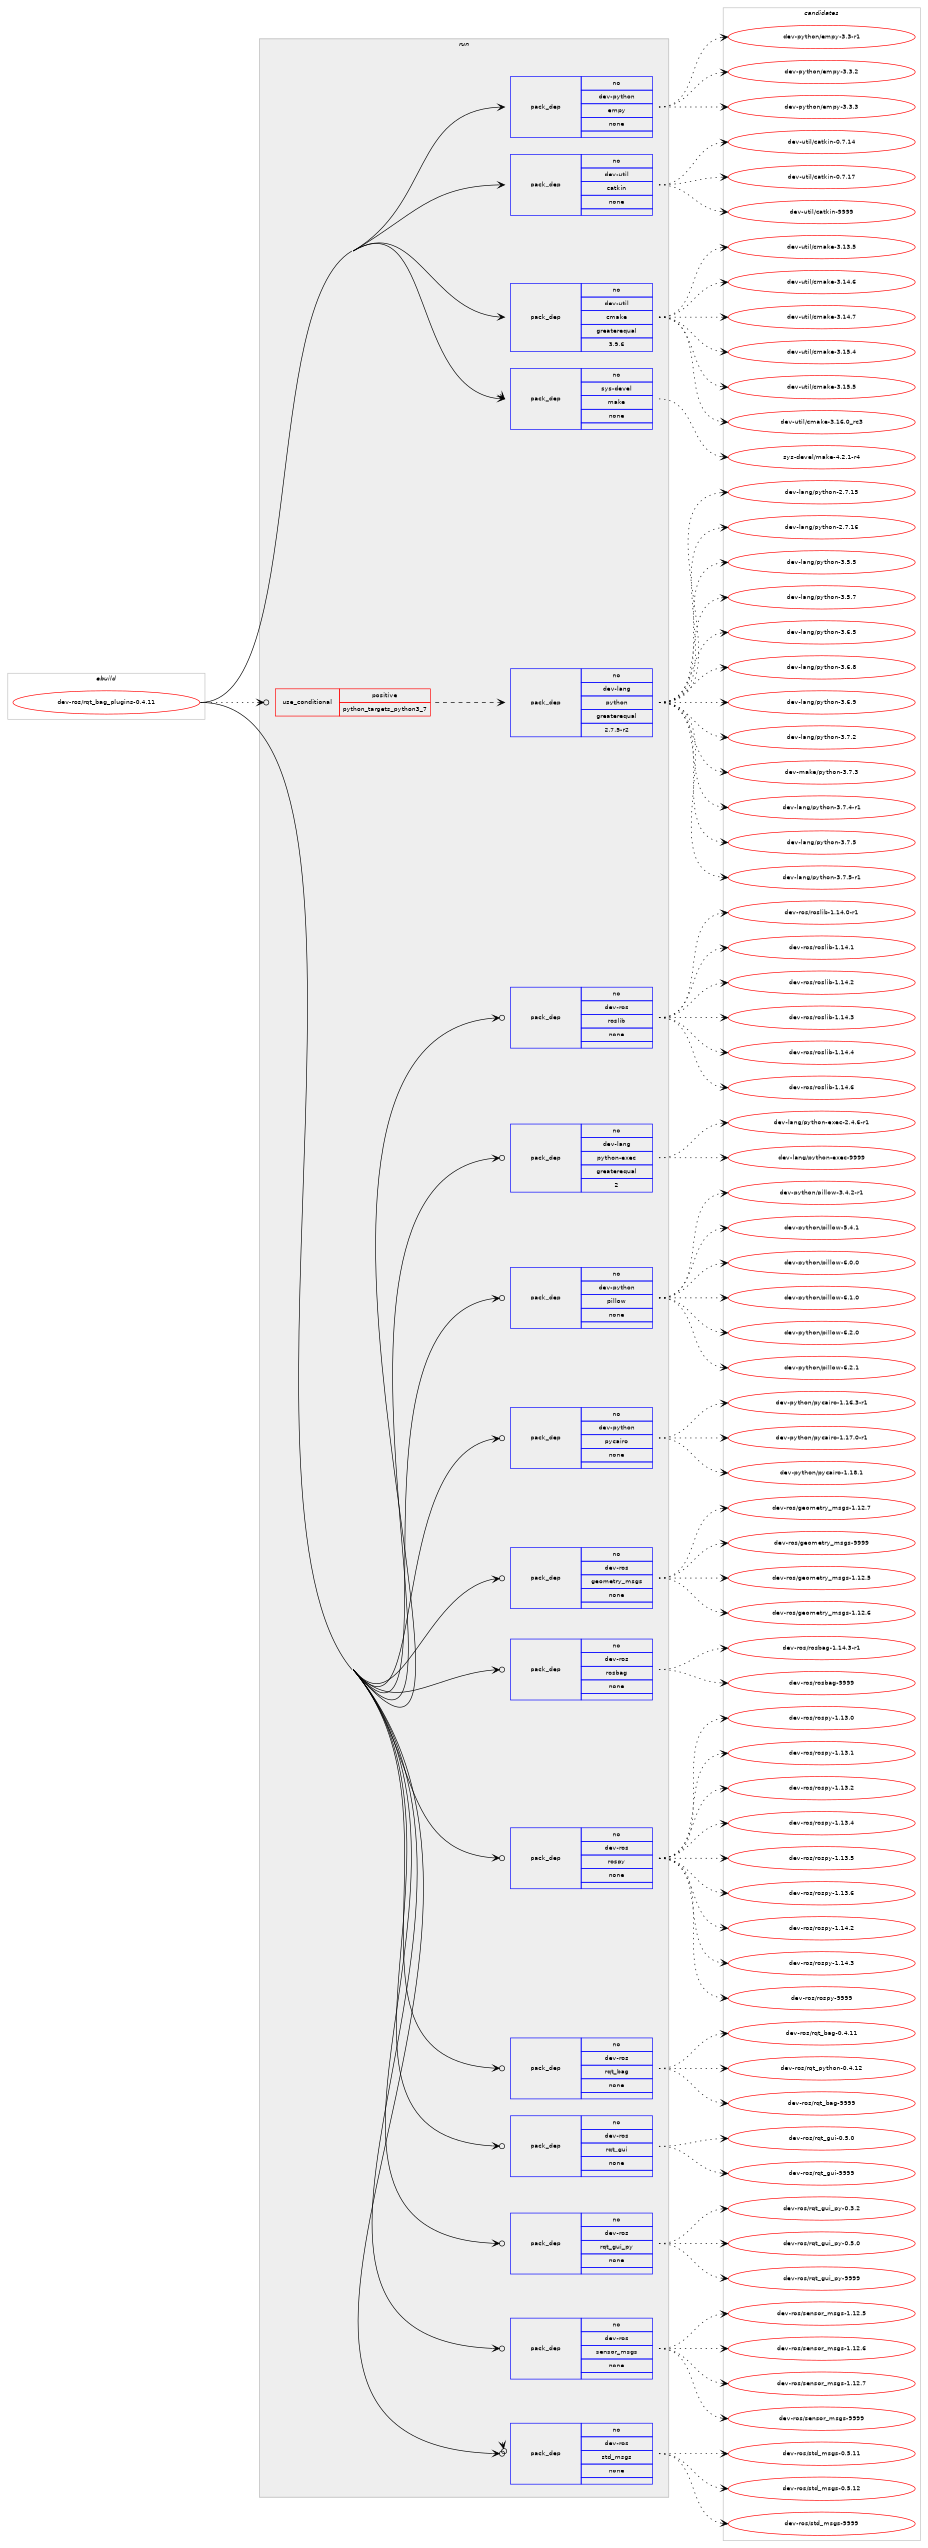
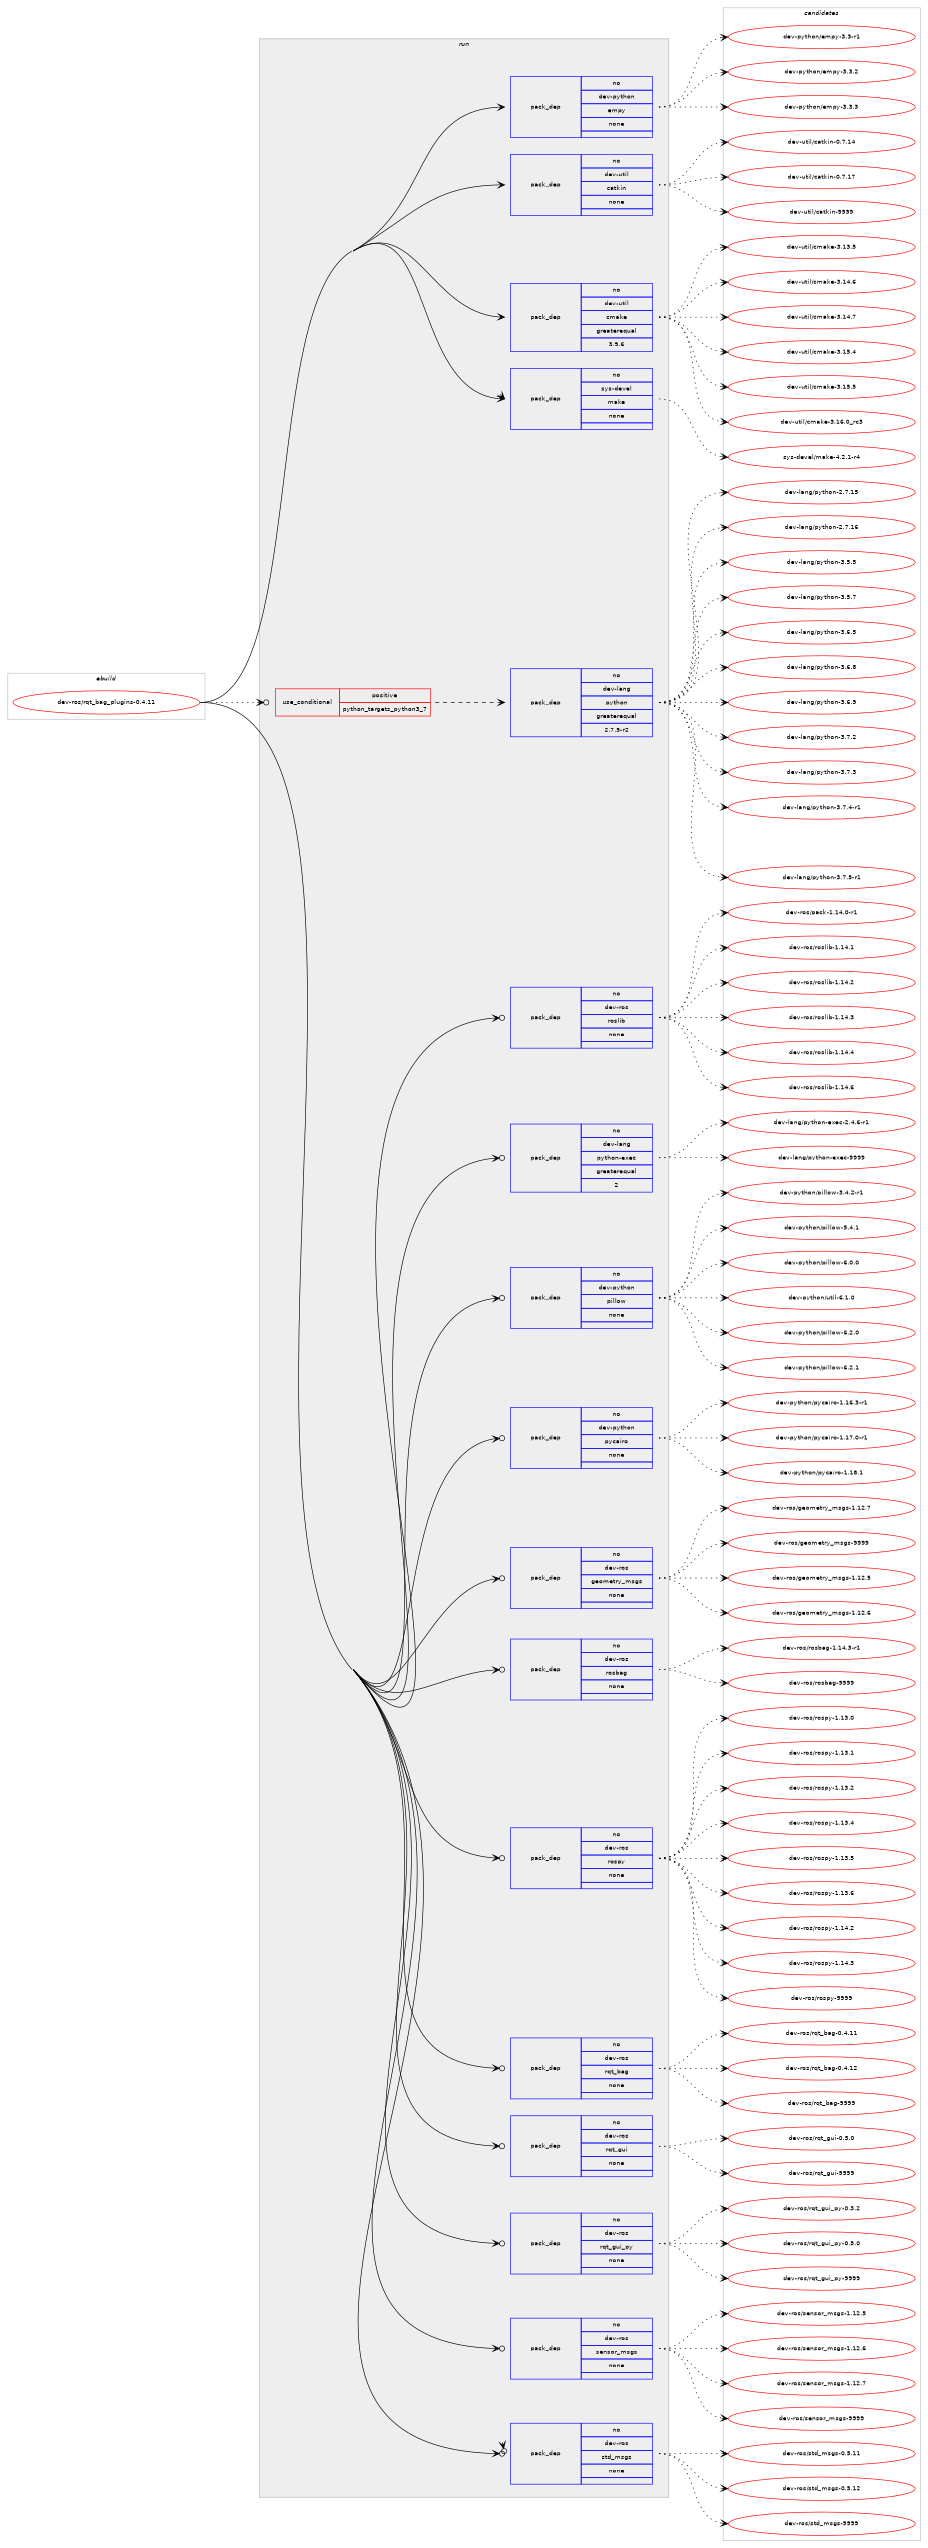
(822, 772) -> (822, 772)
(822, 843) -> none
(822, 913) -> (822, 913)
(822, 1298) -> (822, 1298)
(822, 2068) -> (822, 2068)
